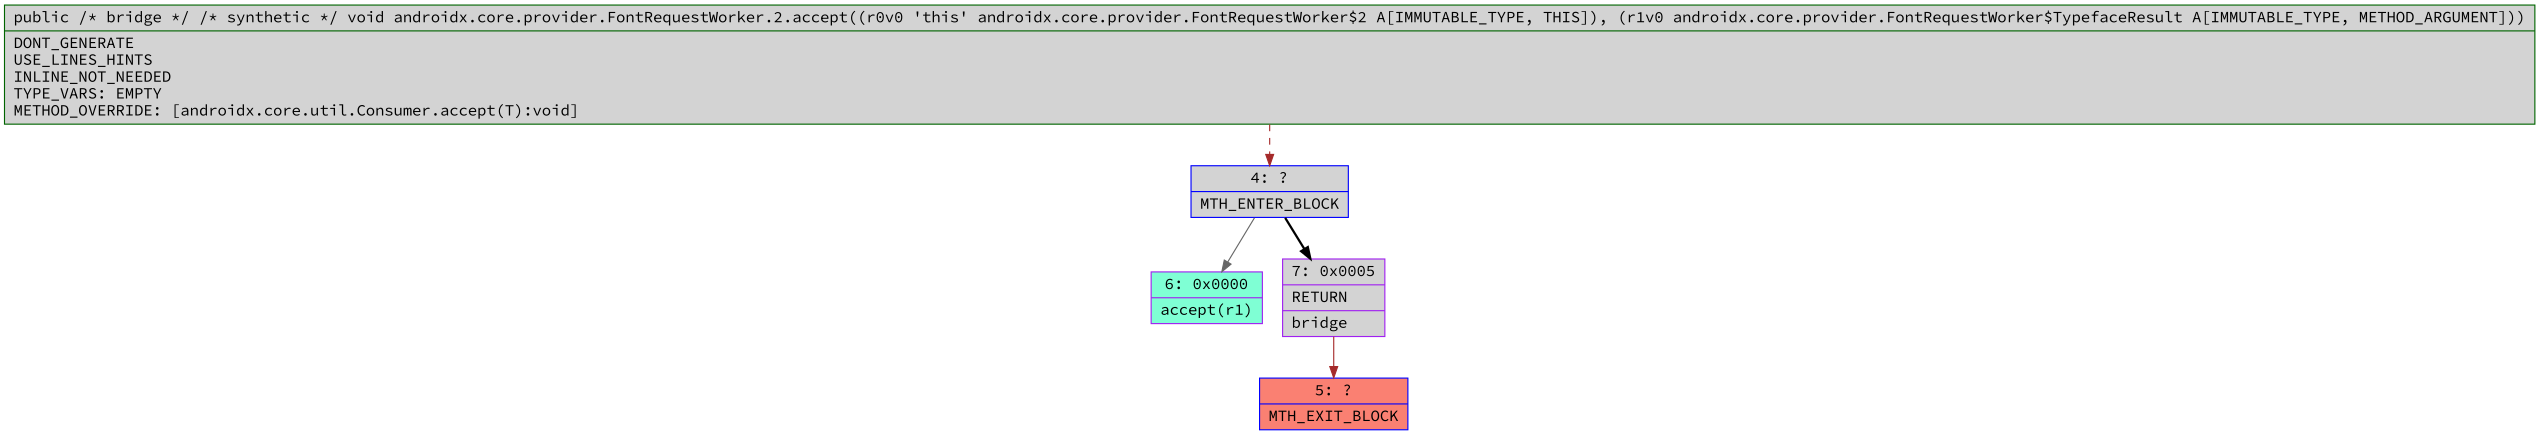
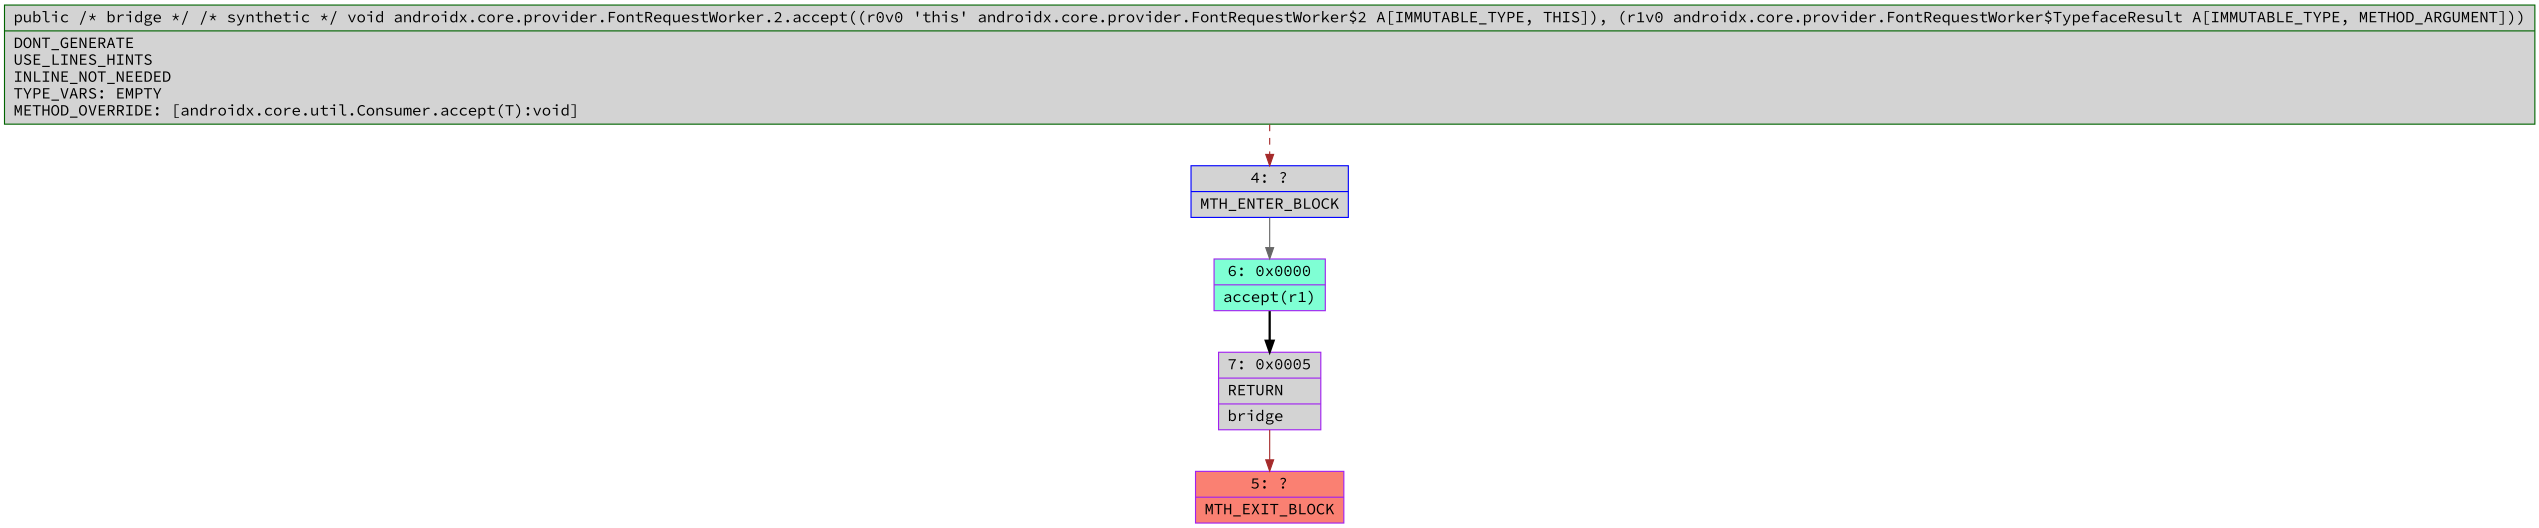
(1295, 233) -> (1270, 326)
(1334, 404) -> (1270, 497)
